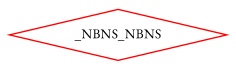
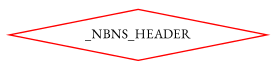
(118, 35) -> (138, 35)
